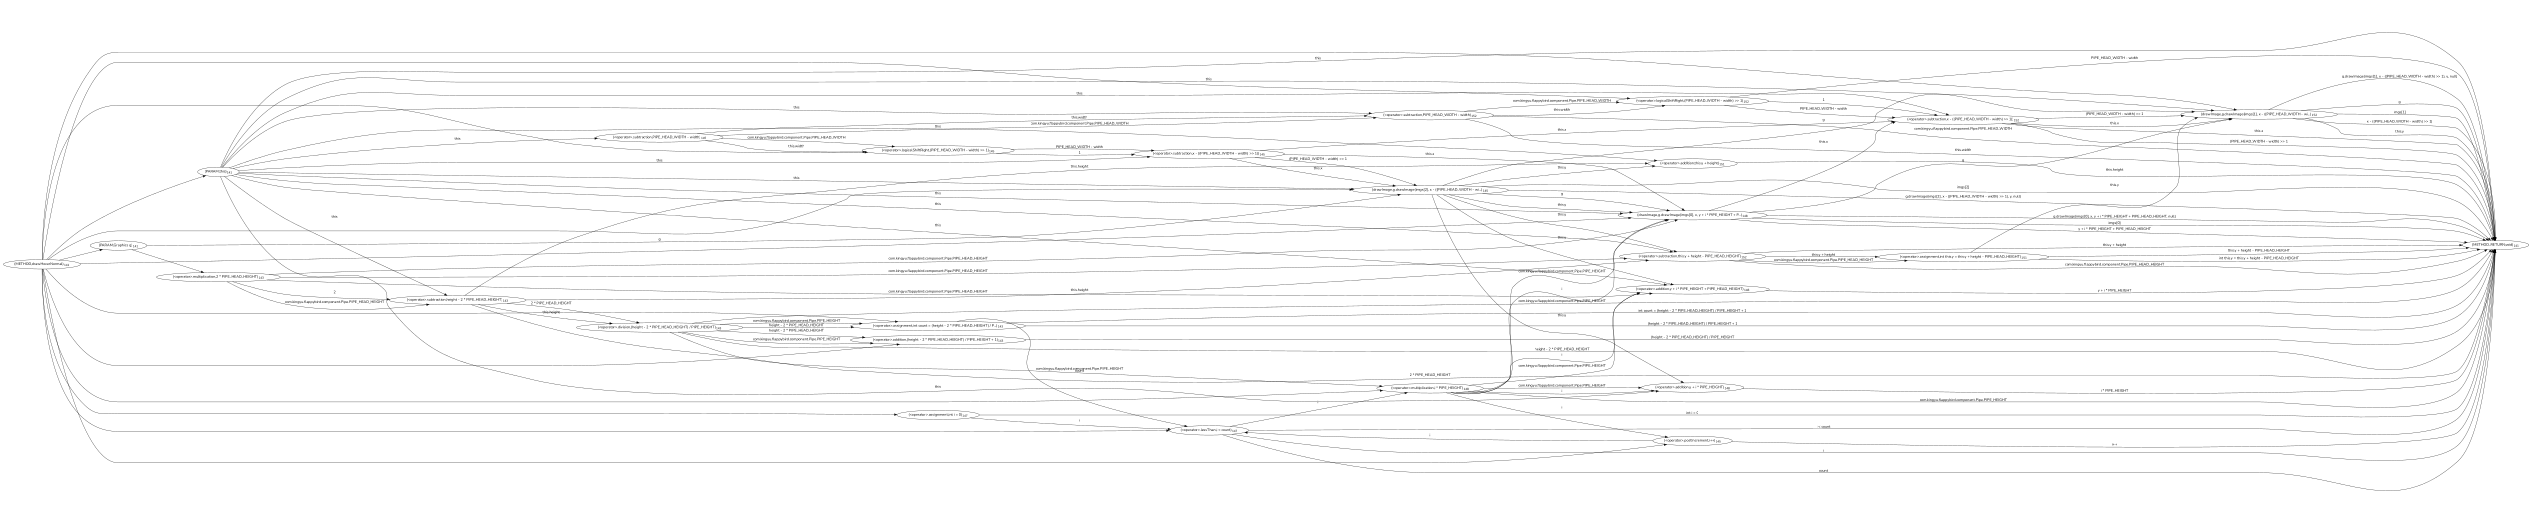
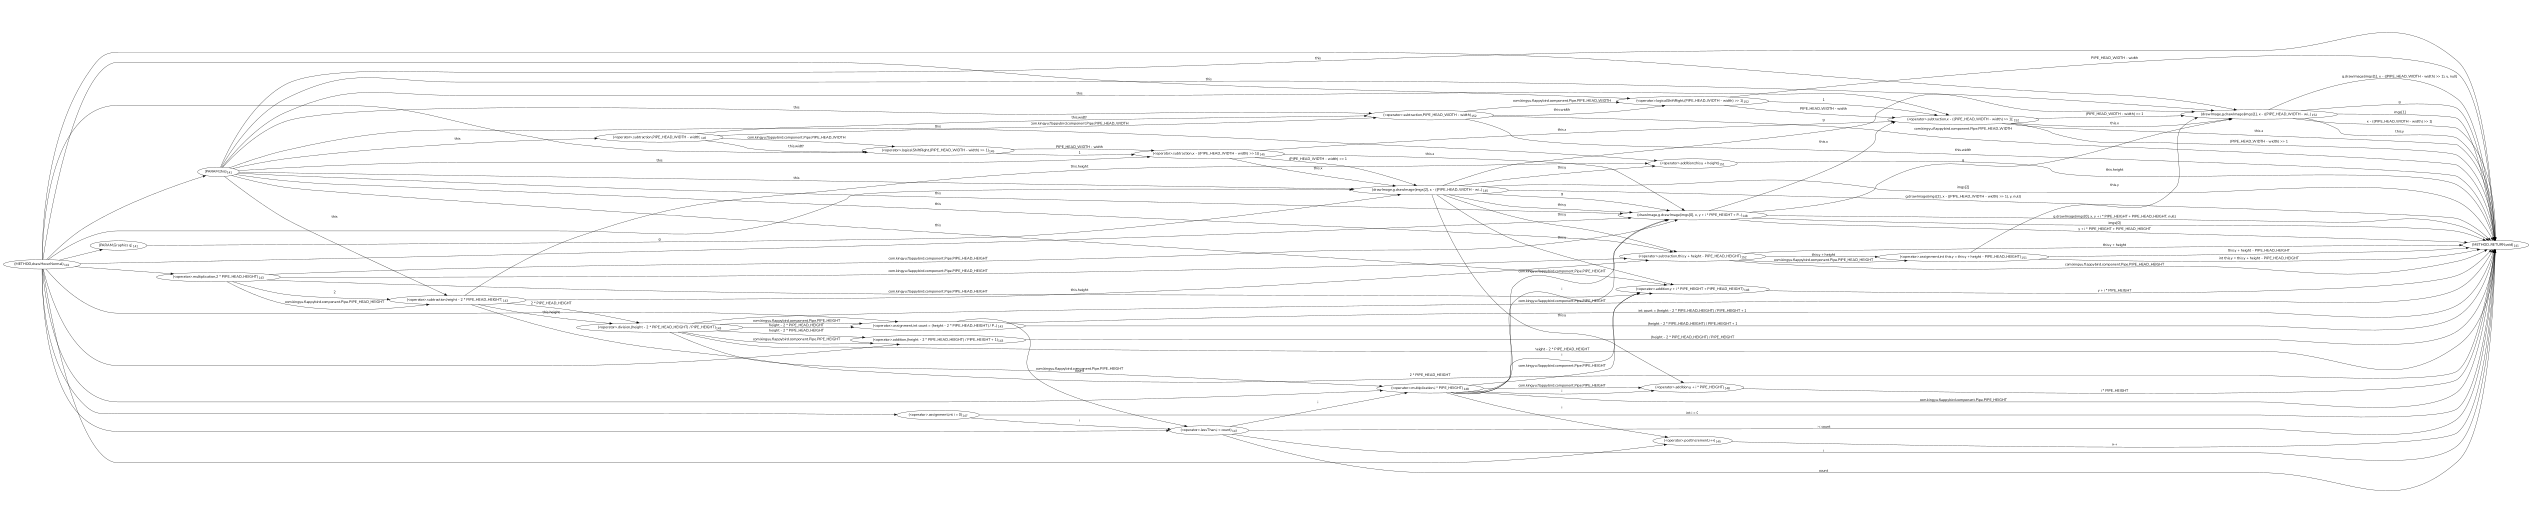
(165, 260) -> (123, 270)
(893, 392) -> none
(1450, 439) -> none
